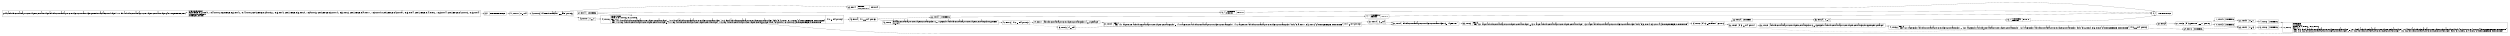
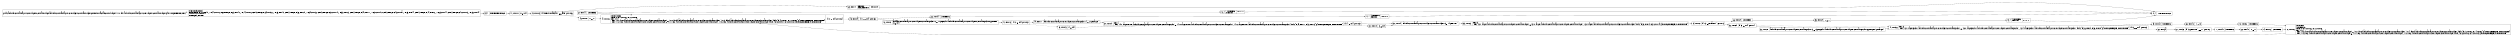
(2225, 25) -> none
